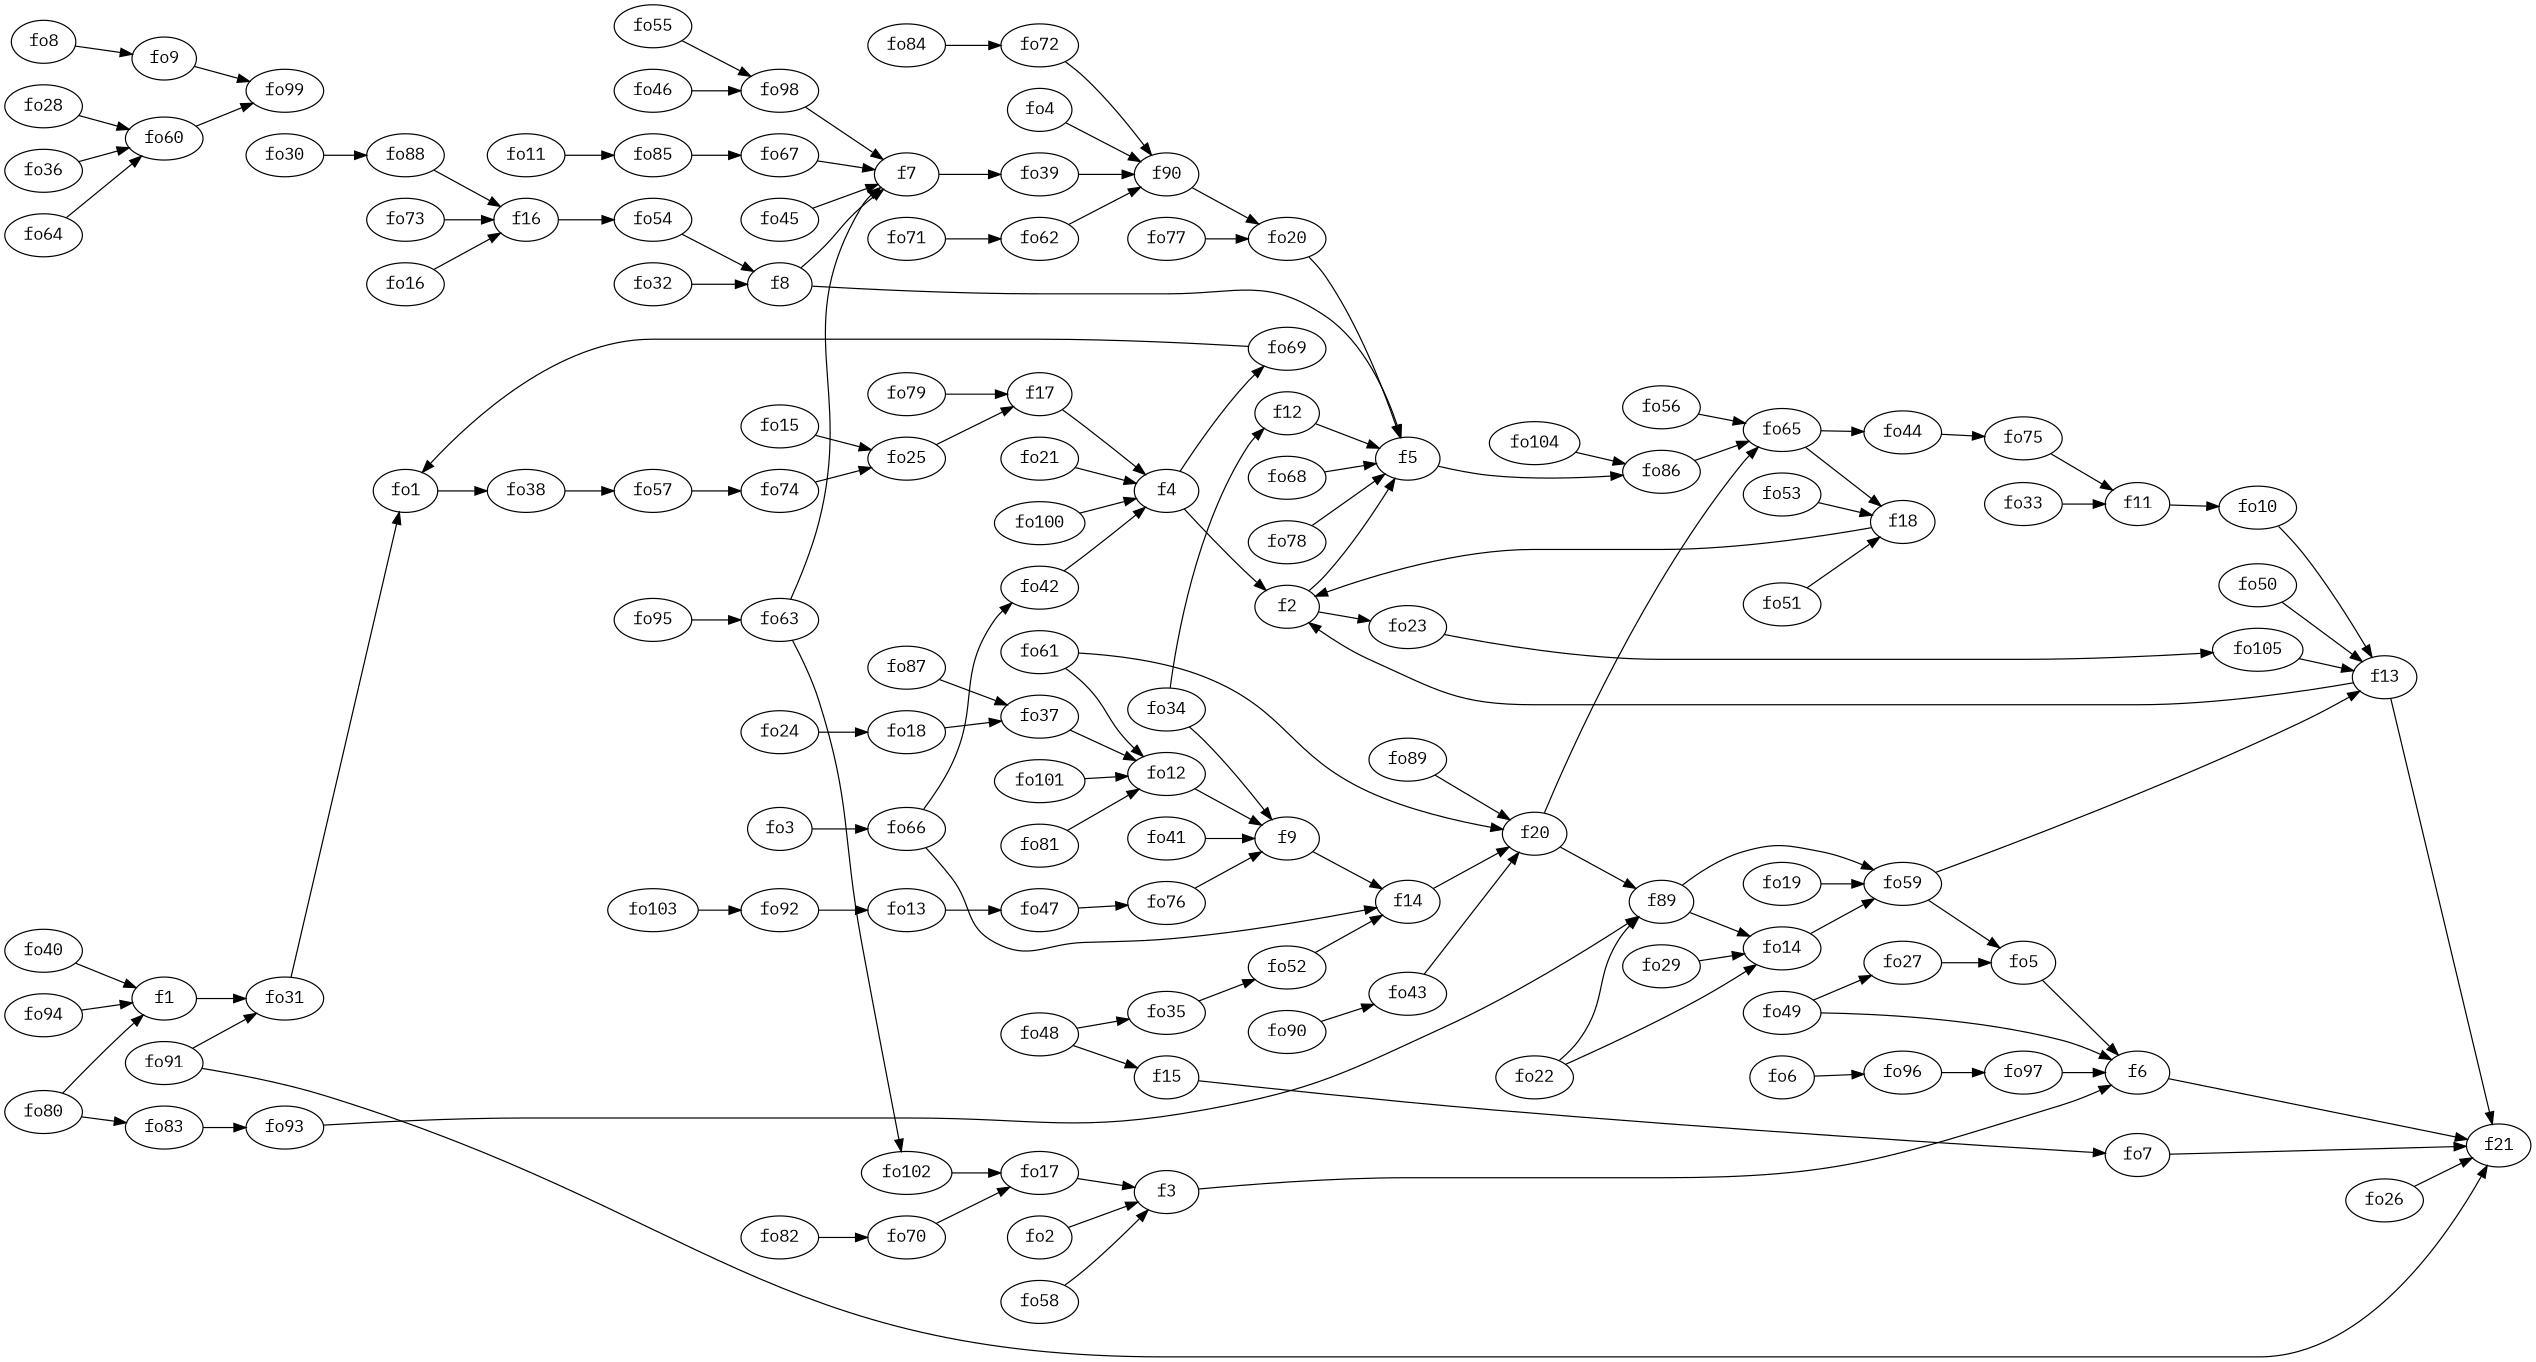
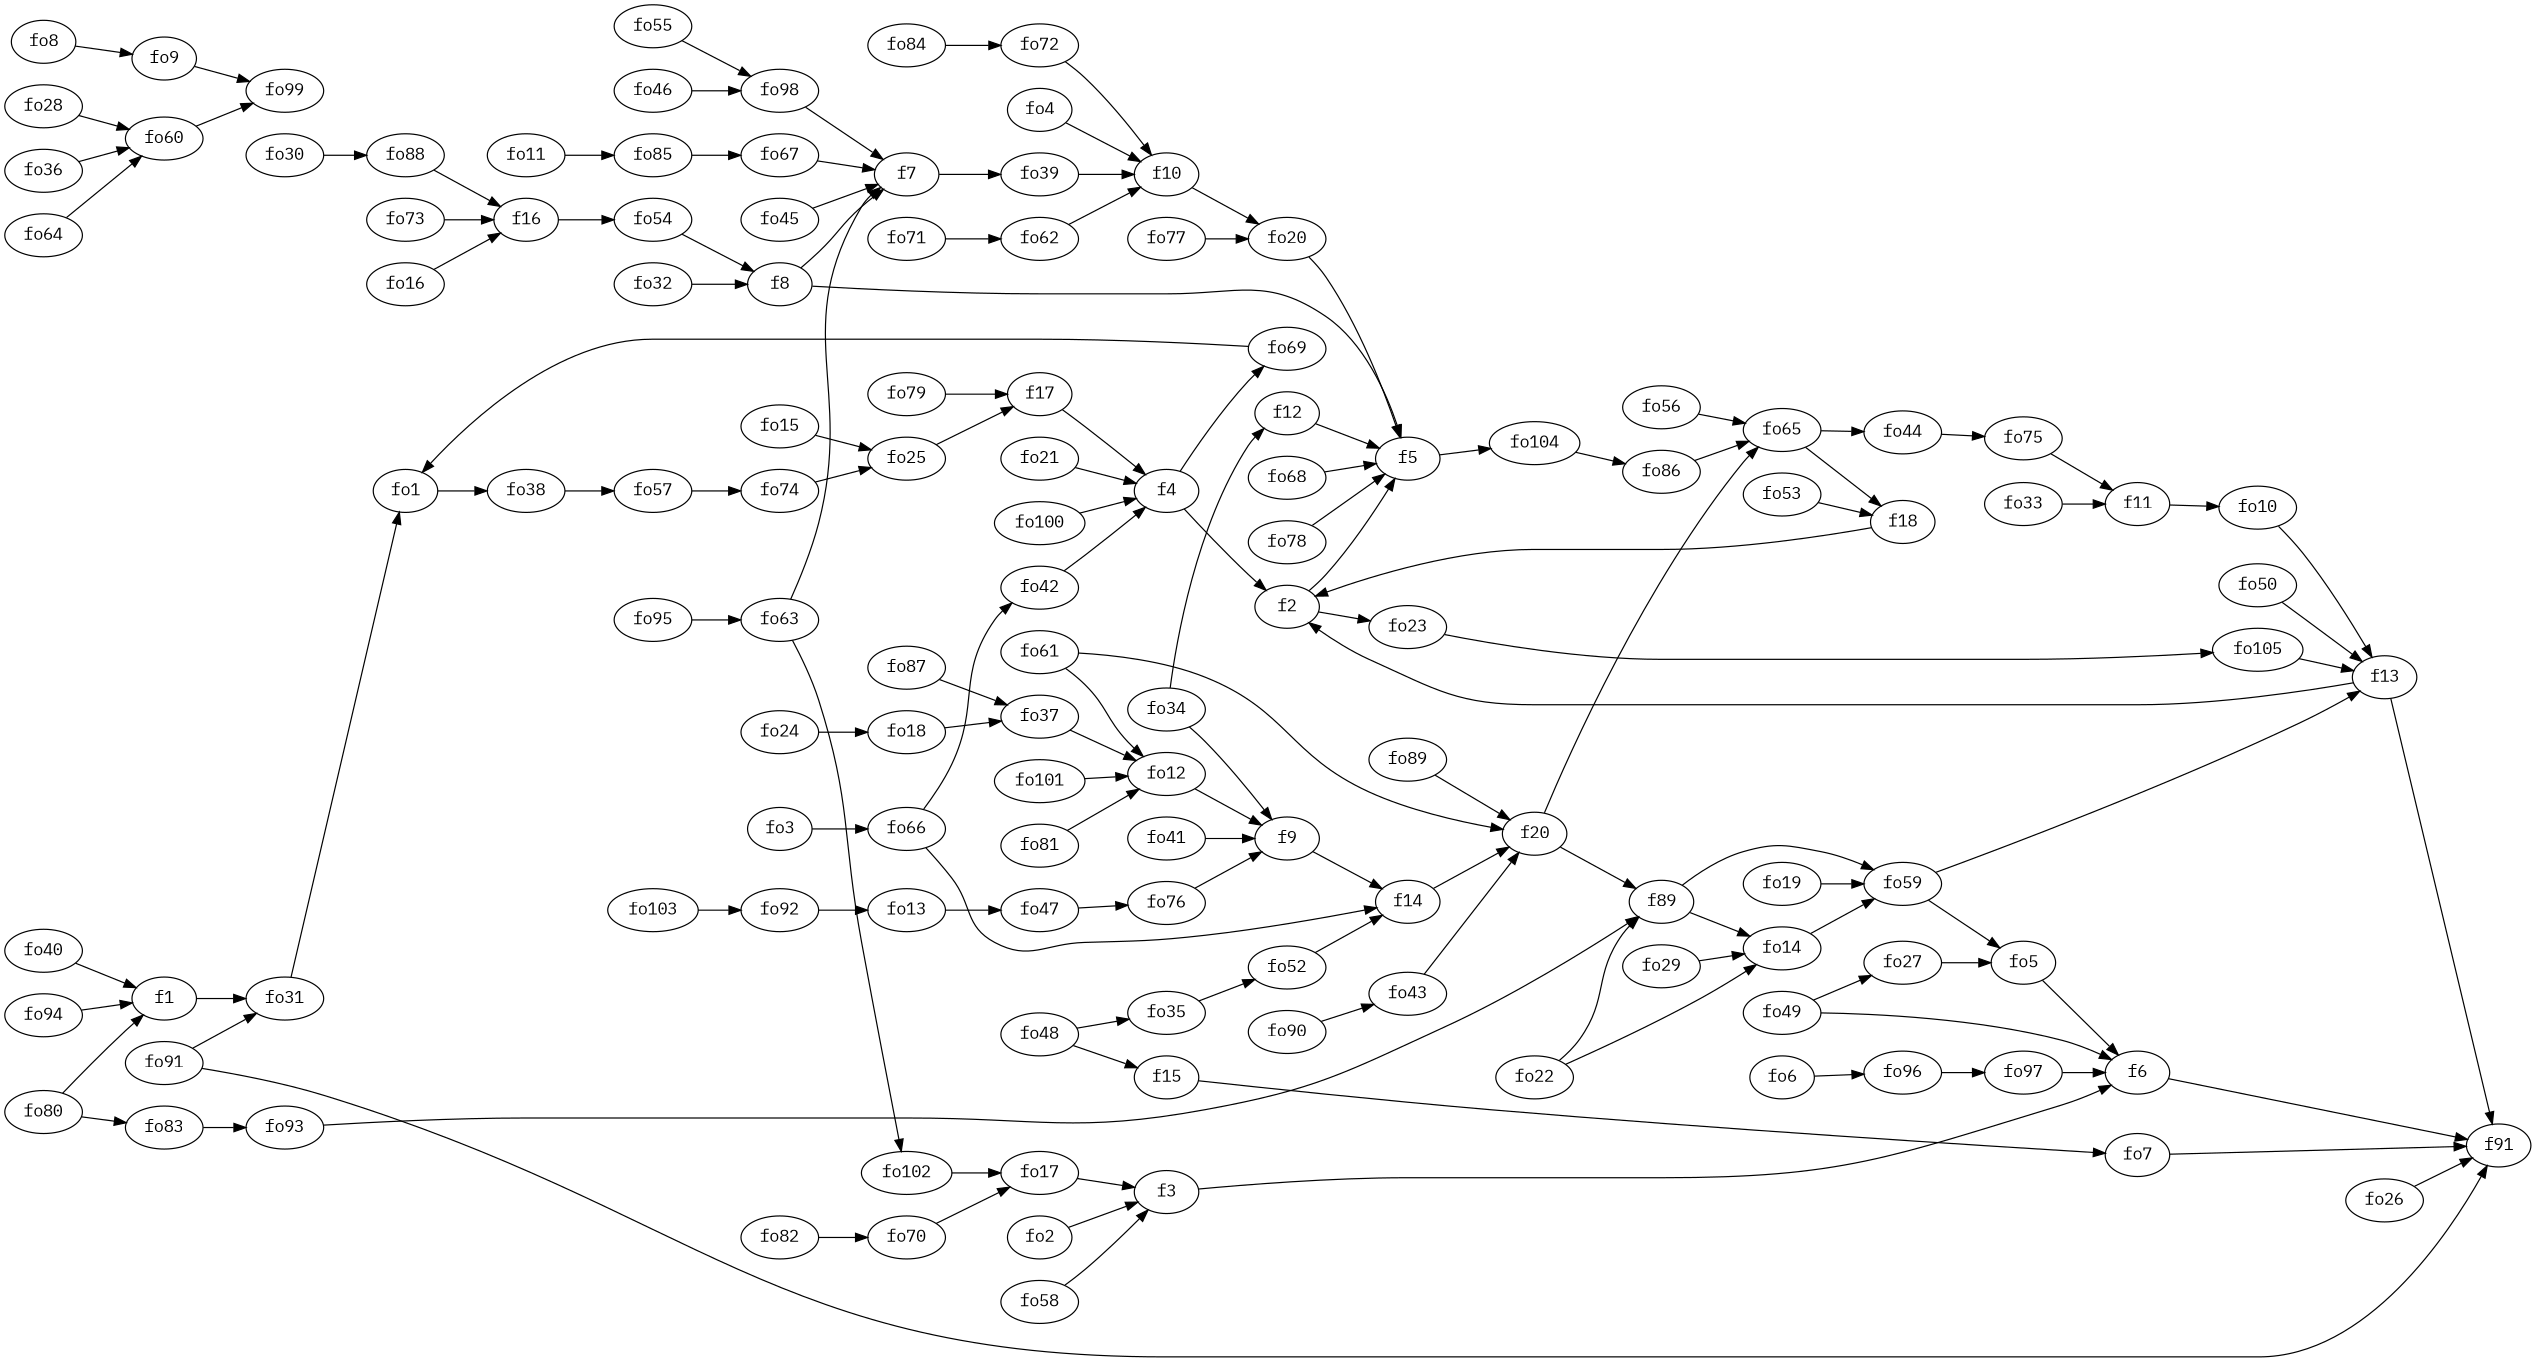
(1167, 174) -> (1167, 174)
(1524, 478) -> (1459, 452)
(1782, 604) -> none
(2499, 1145) -> (2499, 1145)
